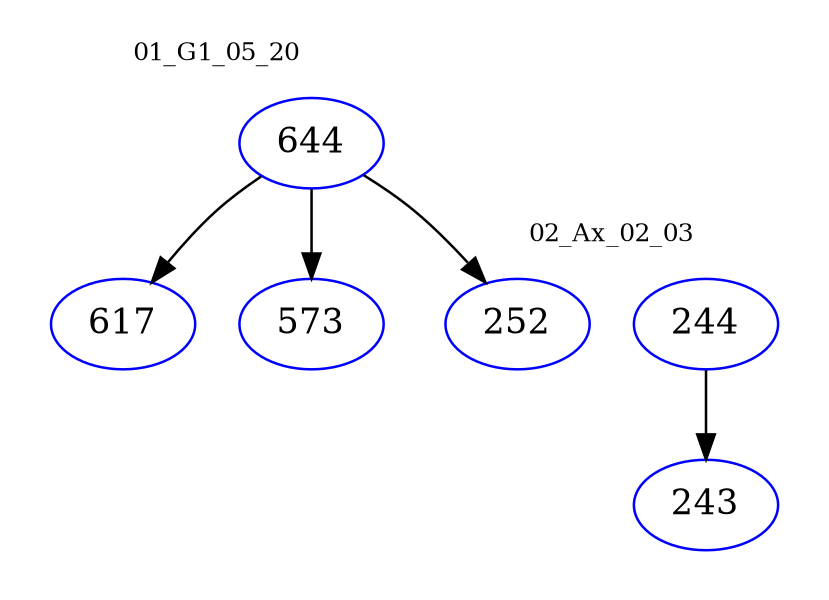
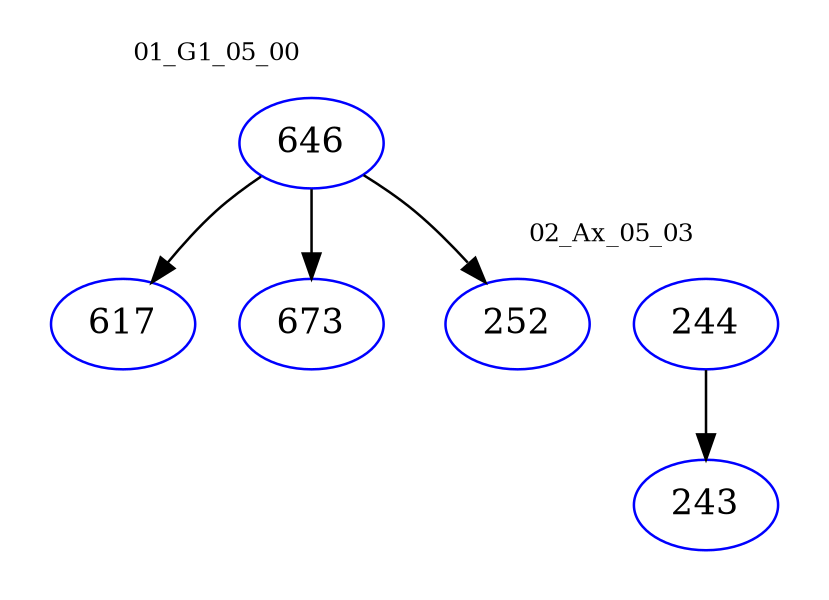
(217, 54) -> (217, 54)
(312, 143) -> (312, 143)
(612, 235) -> (612, 235)
(312, 324) -> (312, 324)
